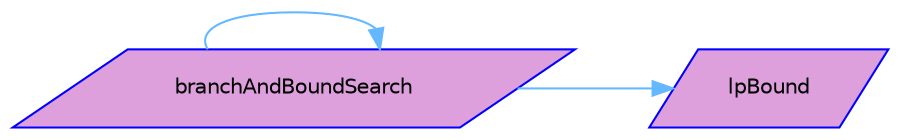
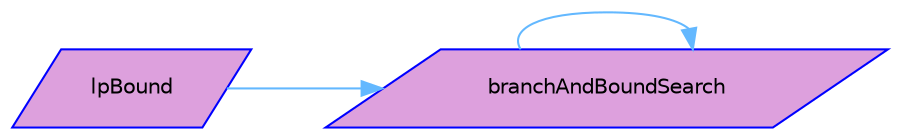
(585, 88) -> (294, 88)
